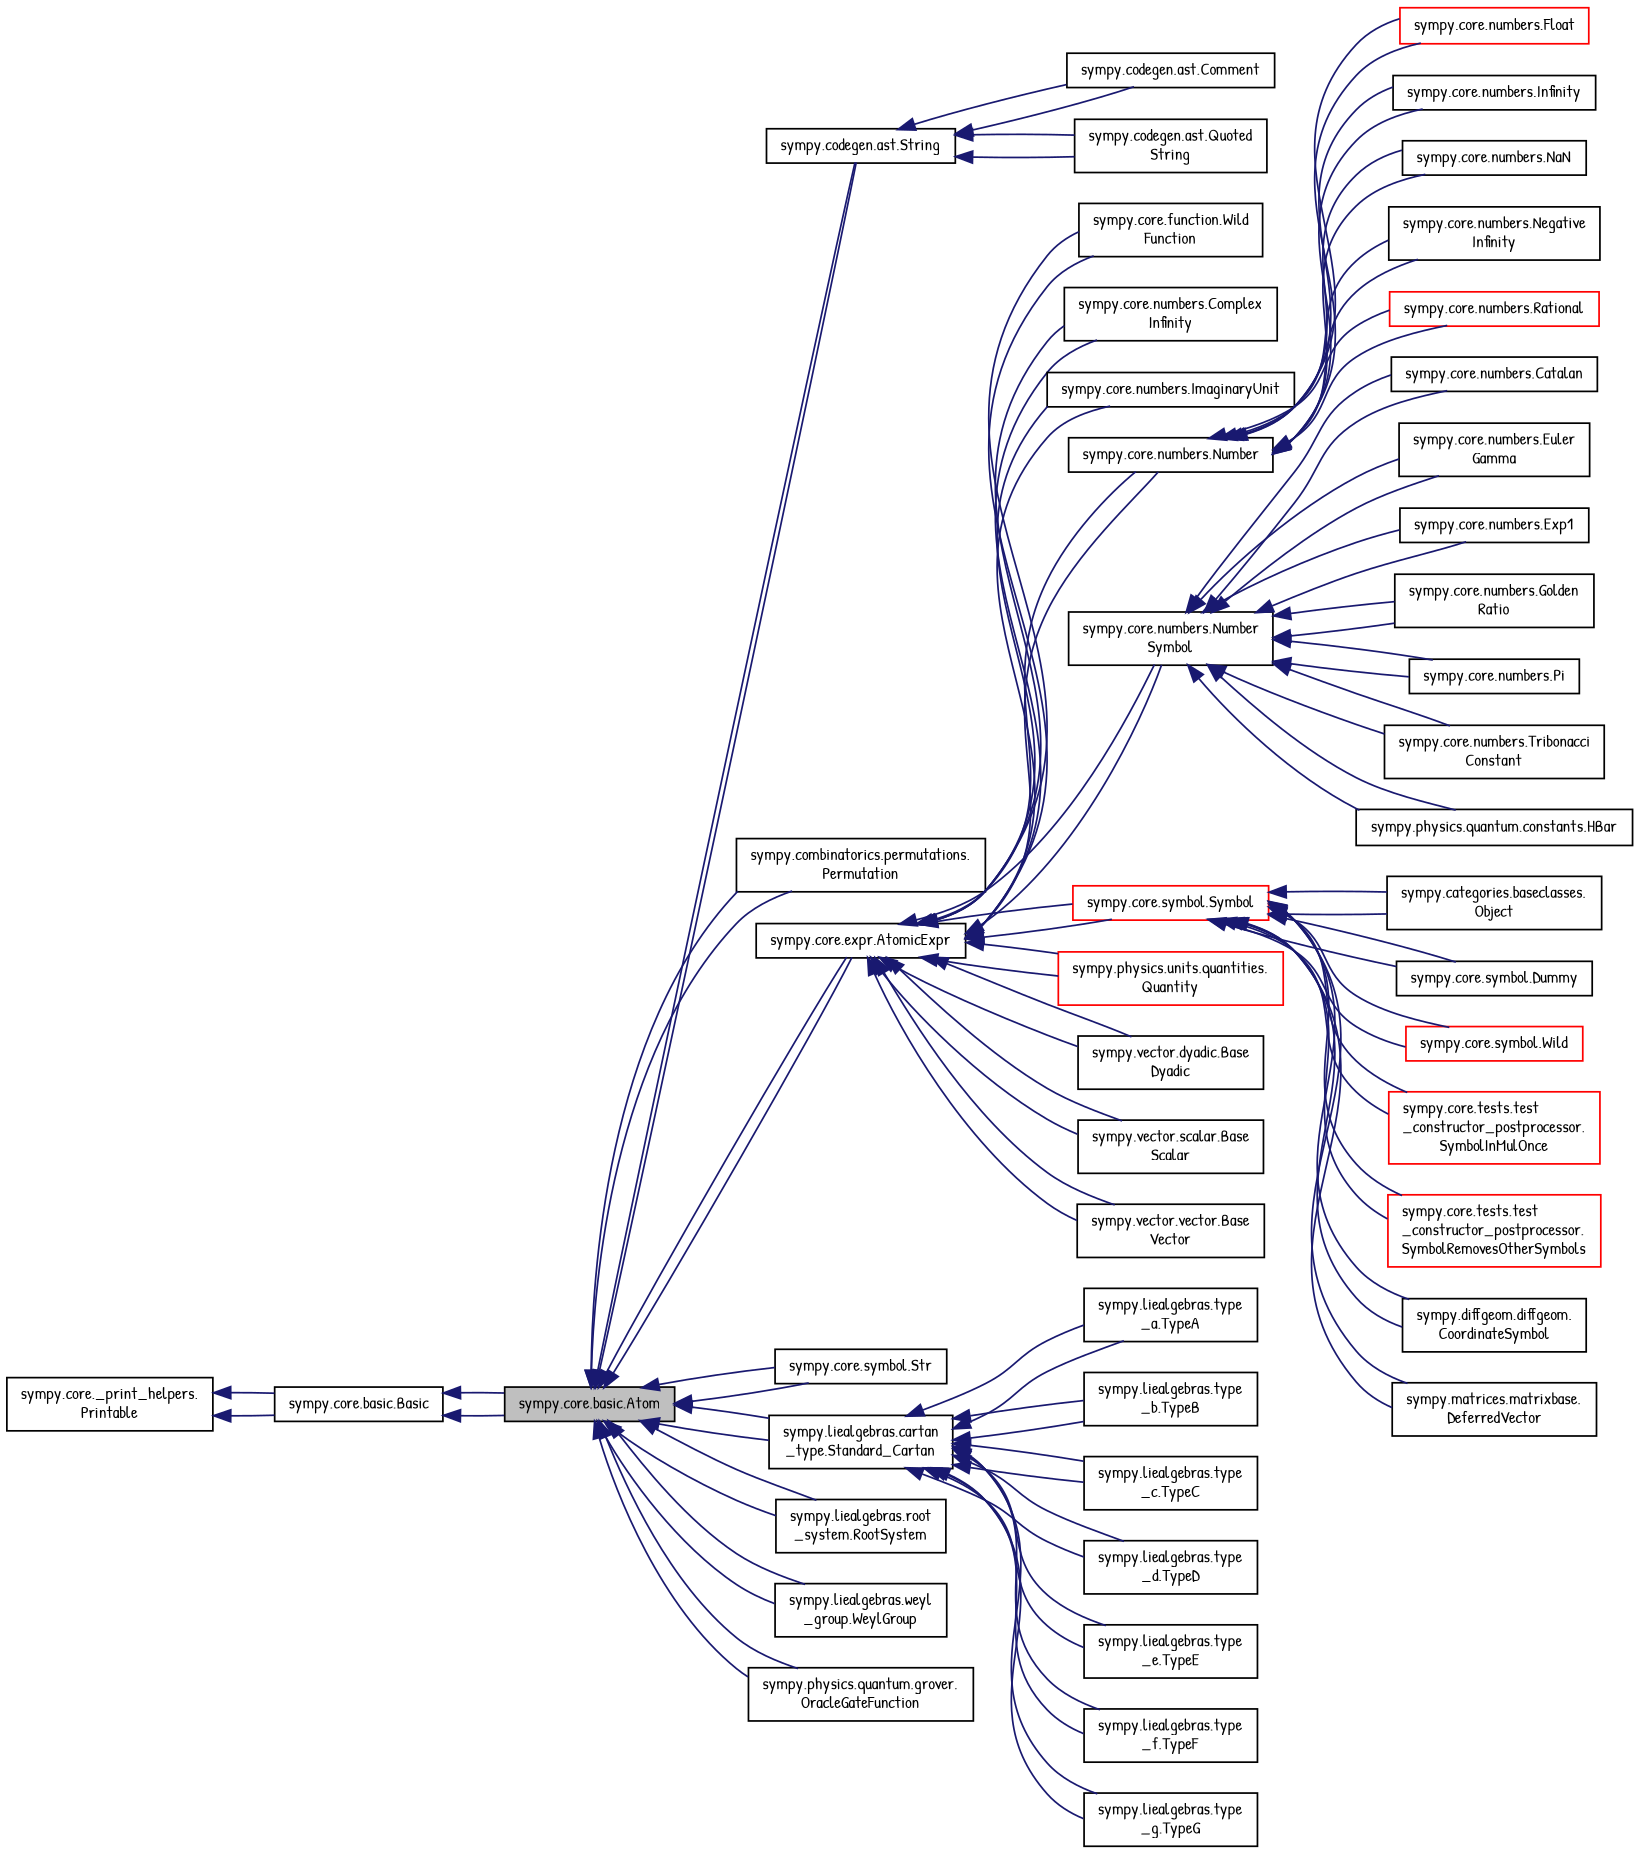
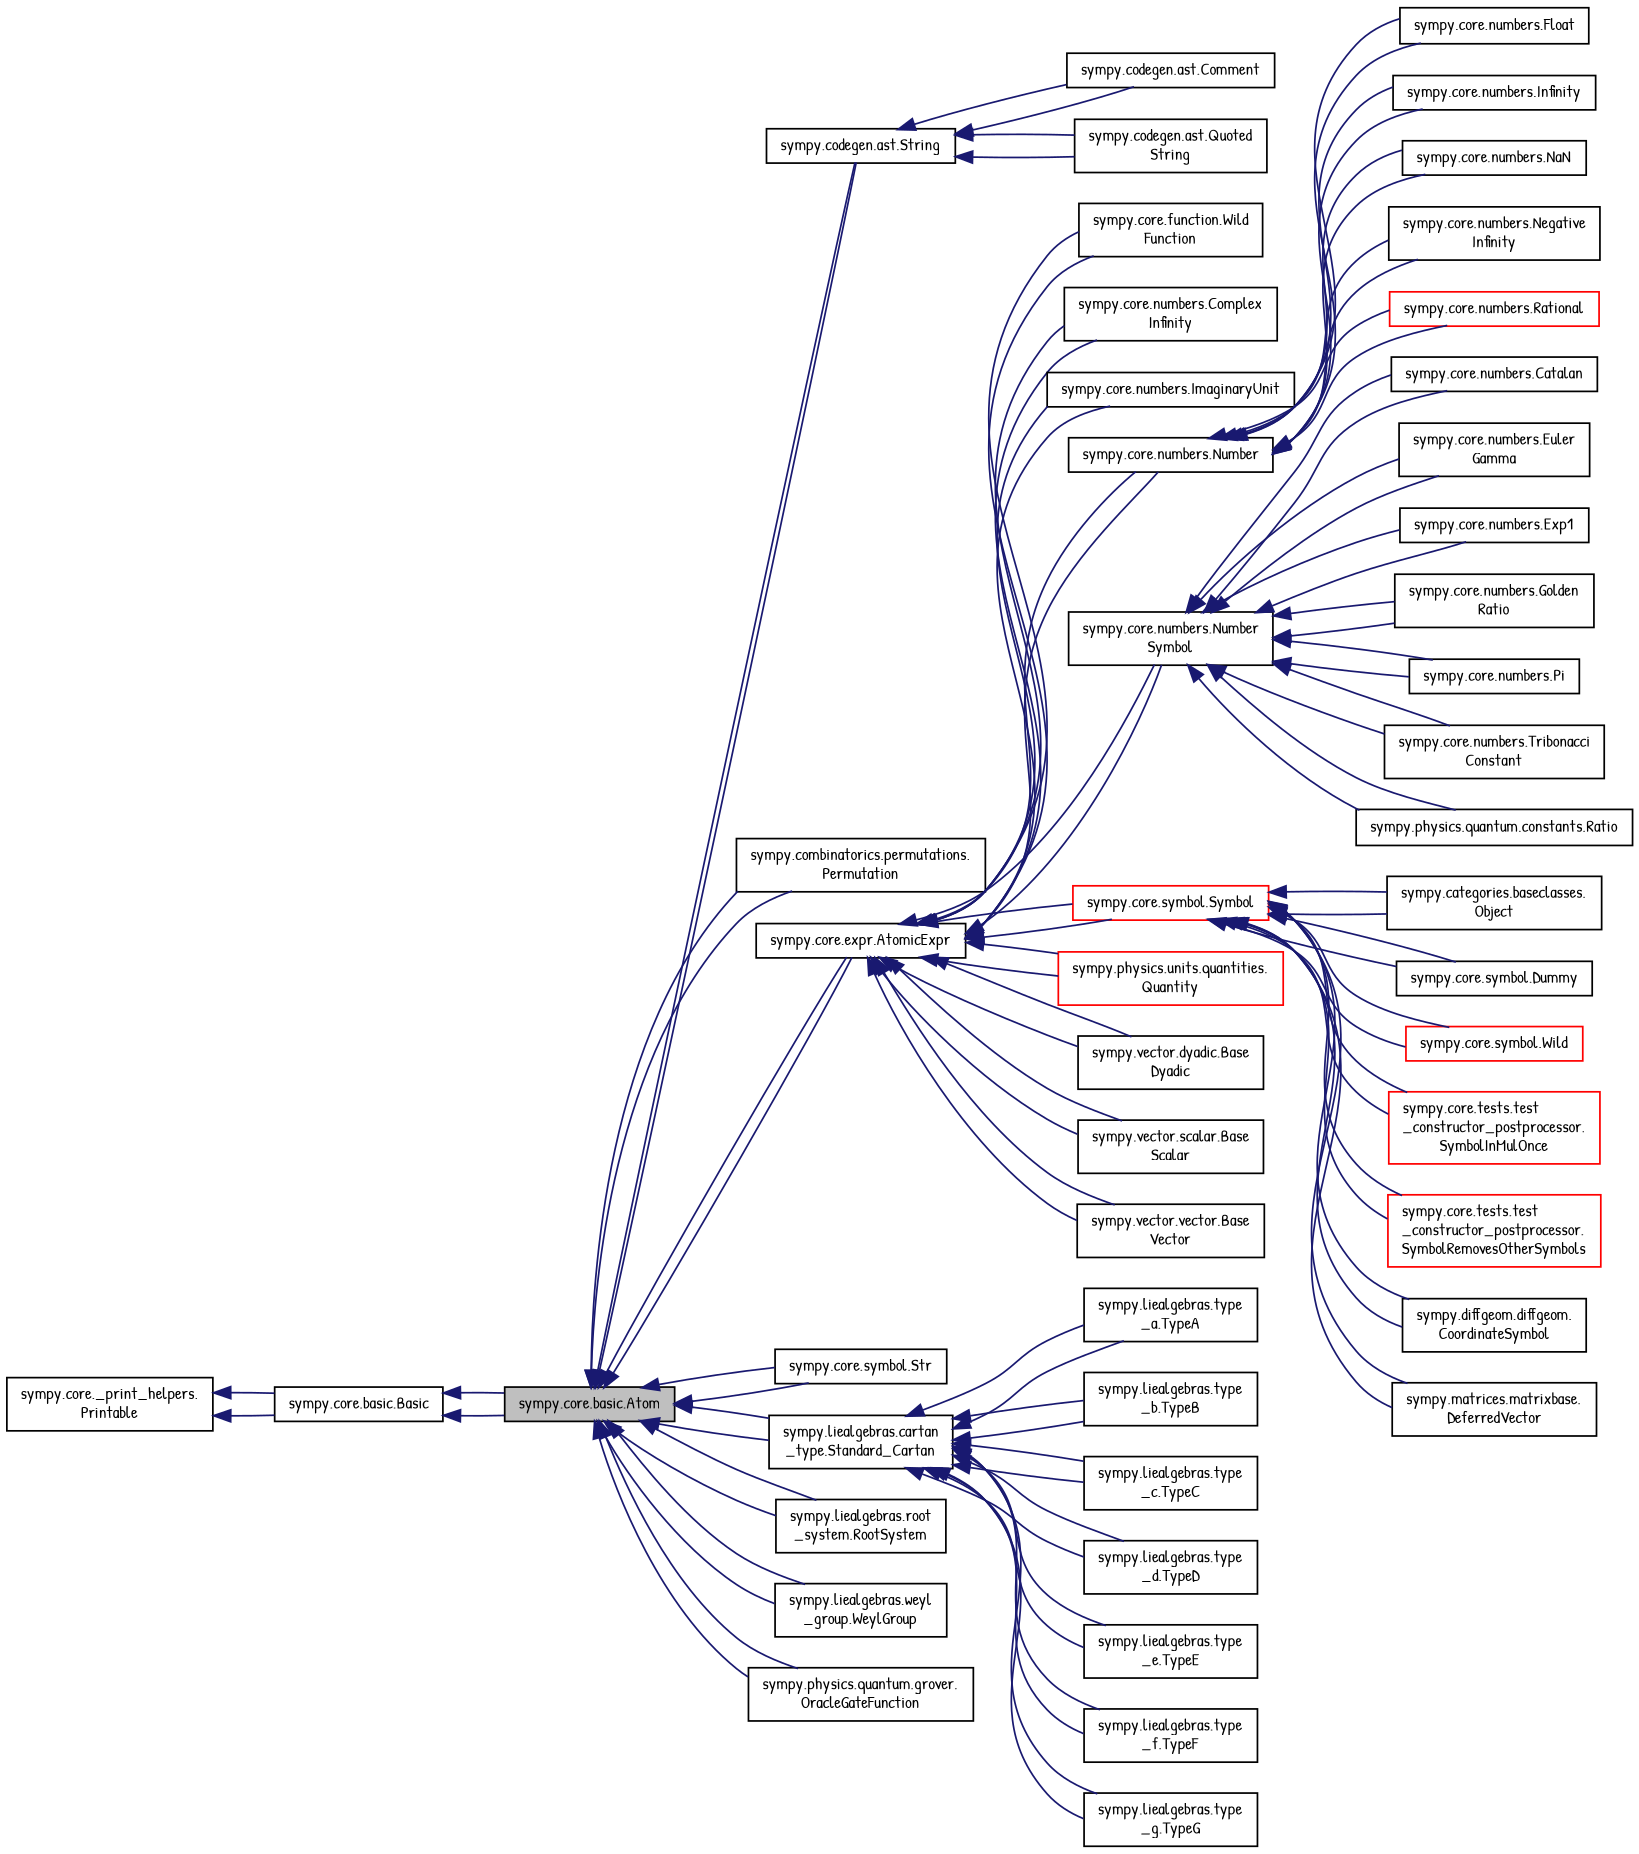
(1494, 26) -> (1494, 26)
(1494, 827) -> (1494, 827)
